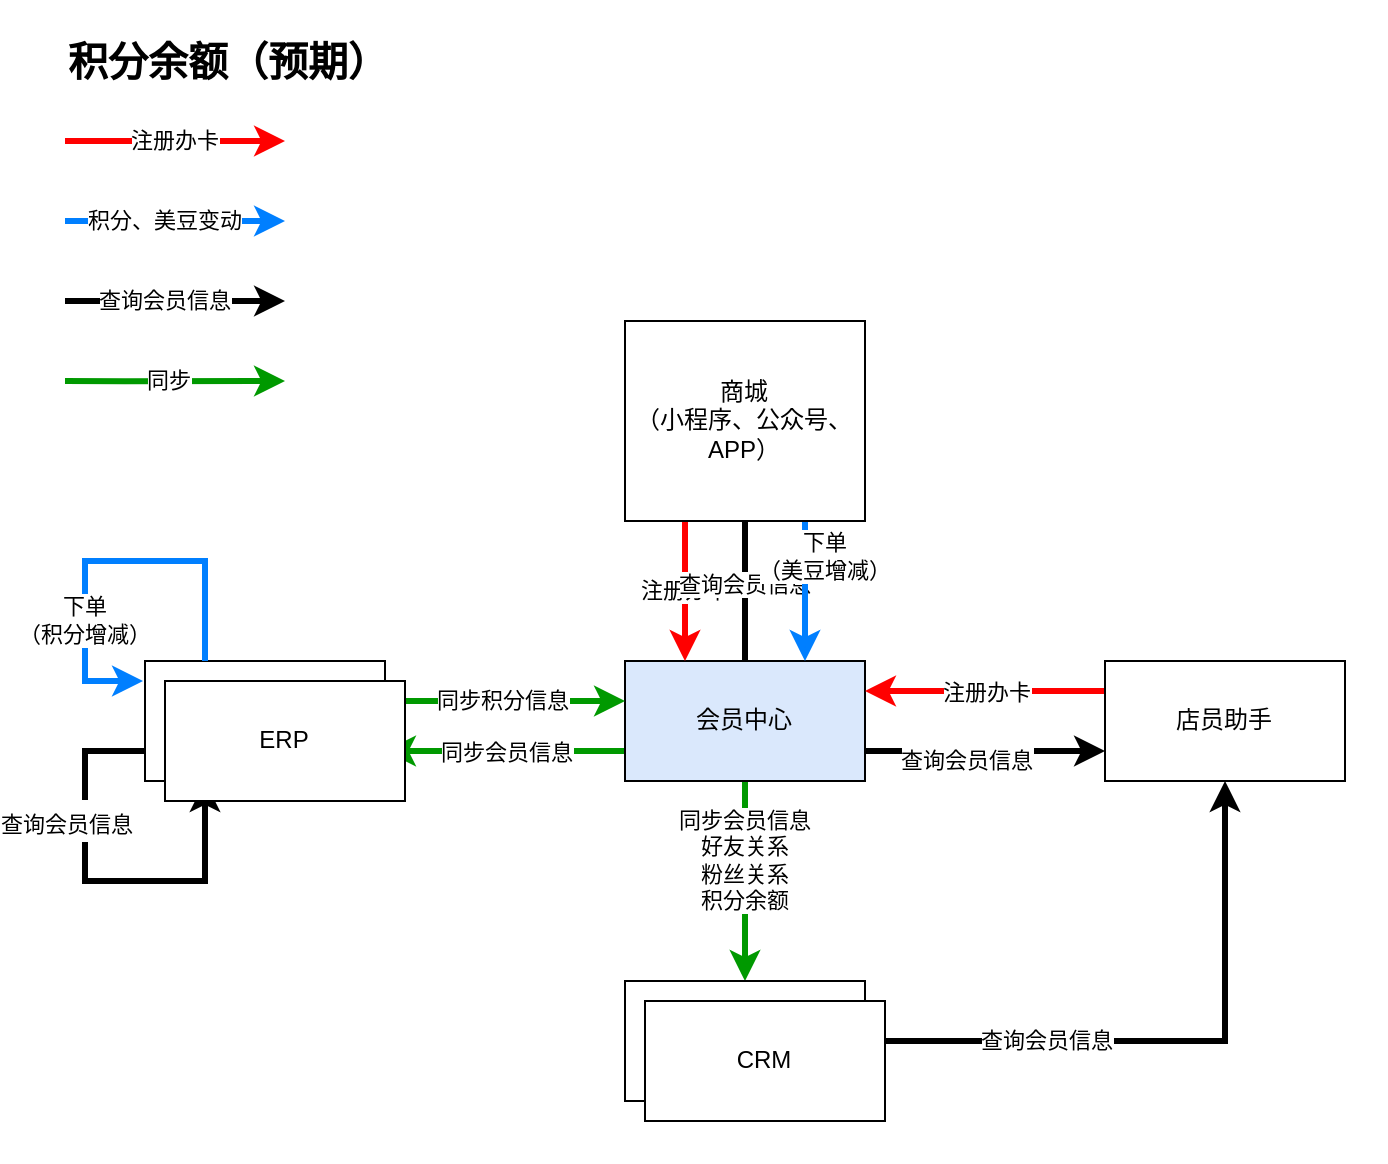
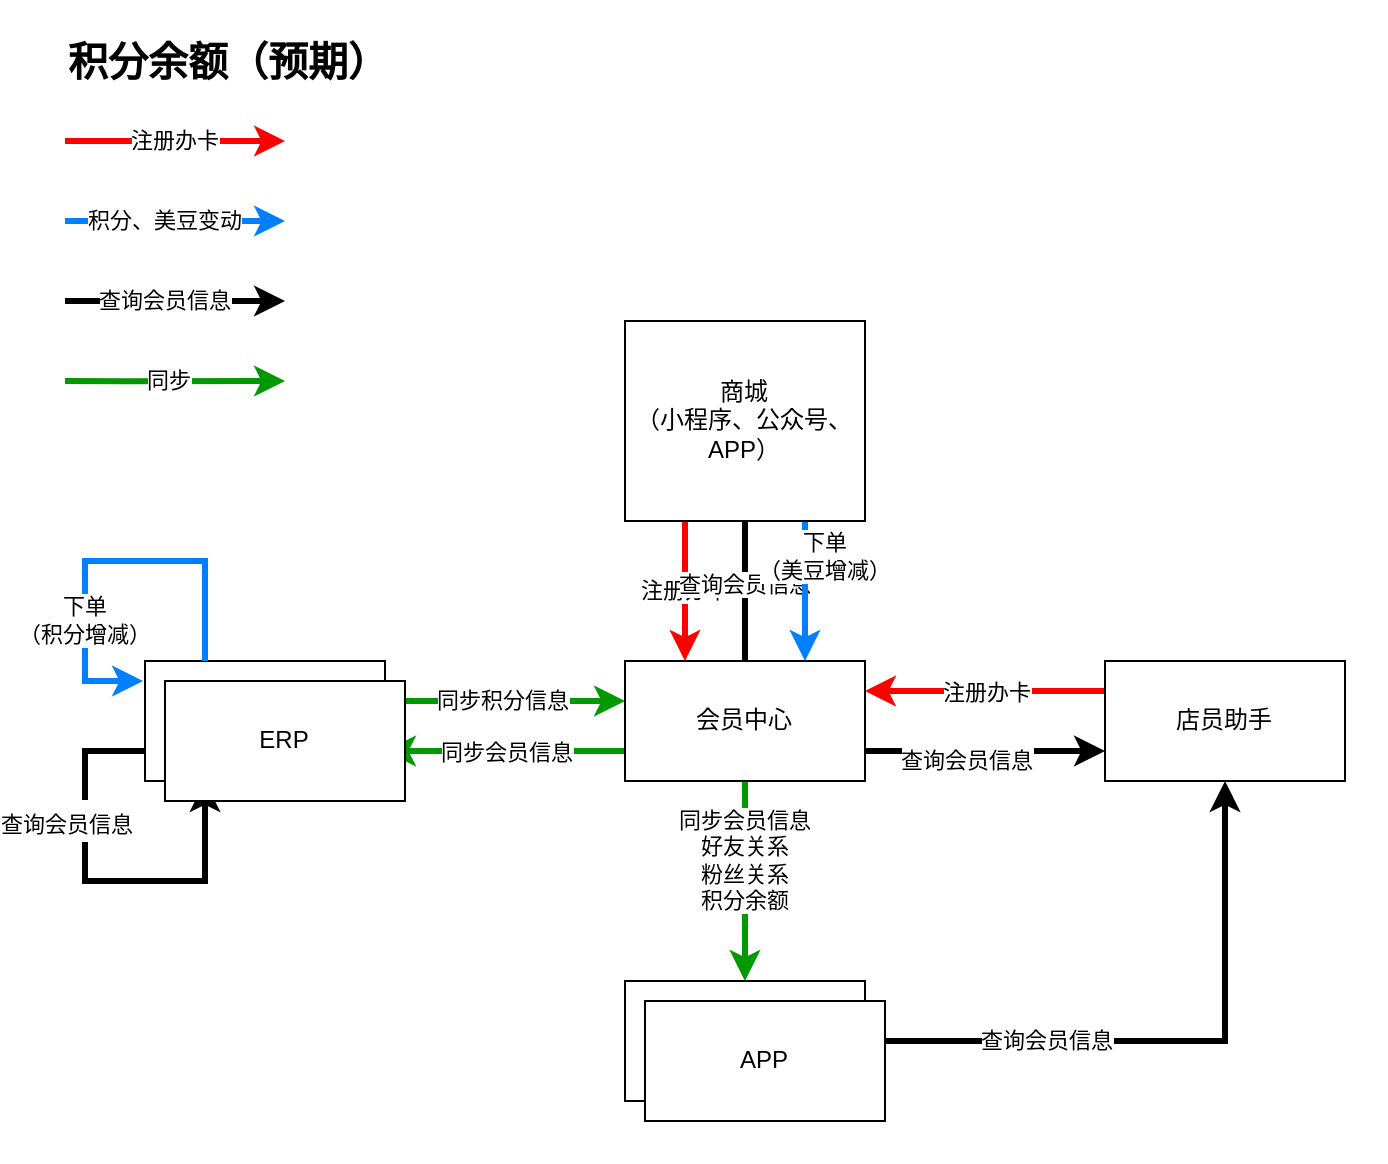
(745, 721) -> (745, 721)
(765, 1061) -> (765, 1061)
